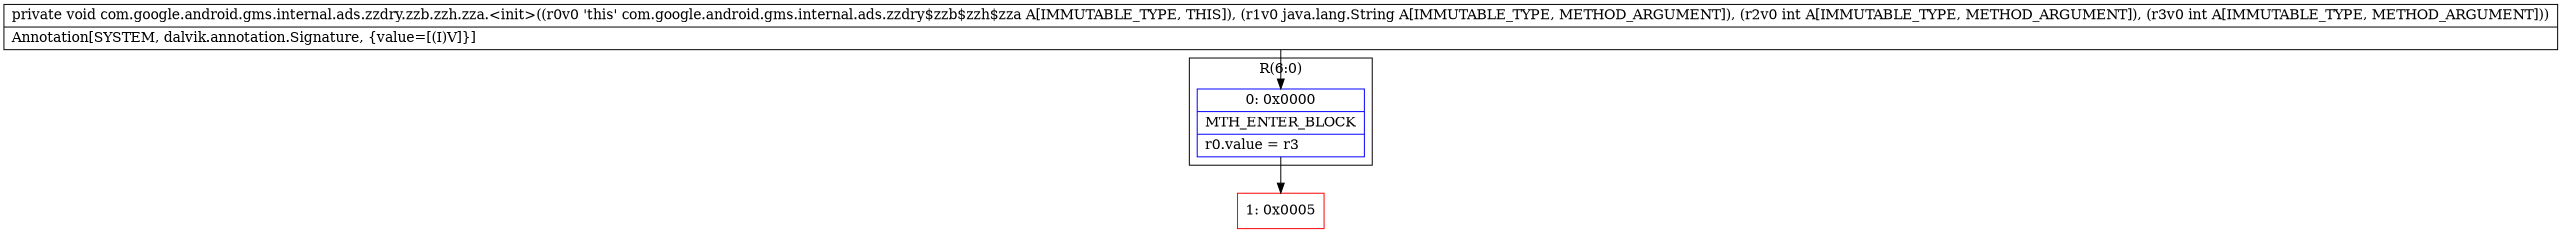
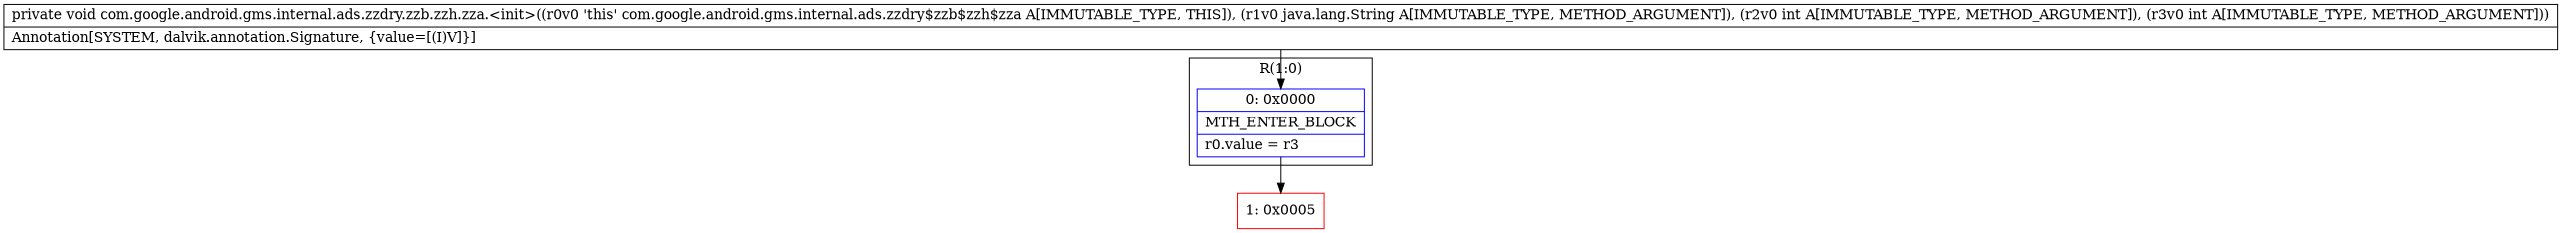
(1281, 69) -> (1281, 69)
